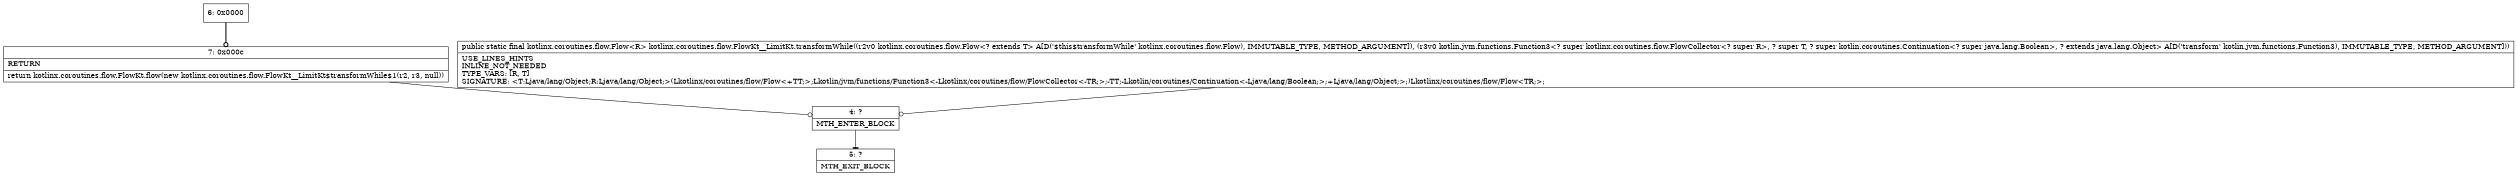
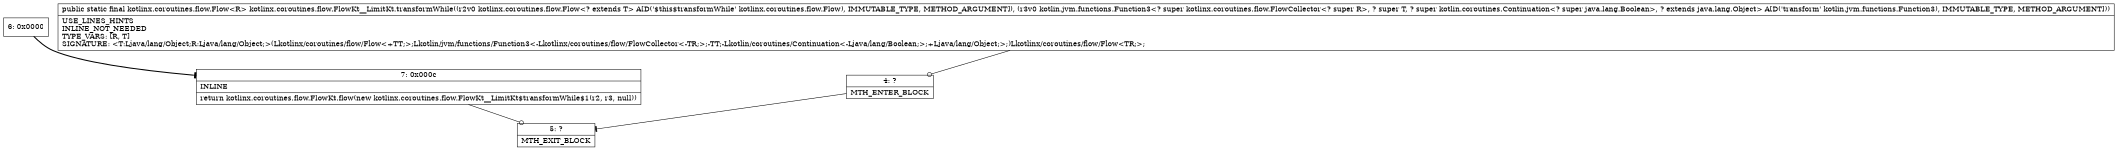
(226, 32) -> (111, 65)
(24, 64) -> (214, 87)
(599, 100) -> (494, 113)
